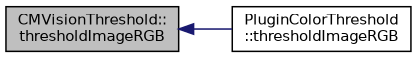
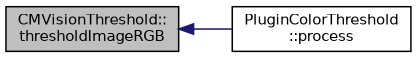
(322, 29) -> (322, 29)
